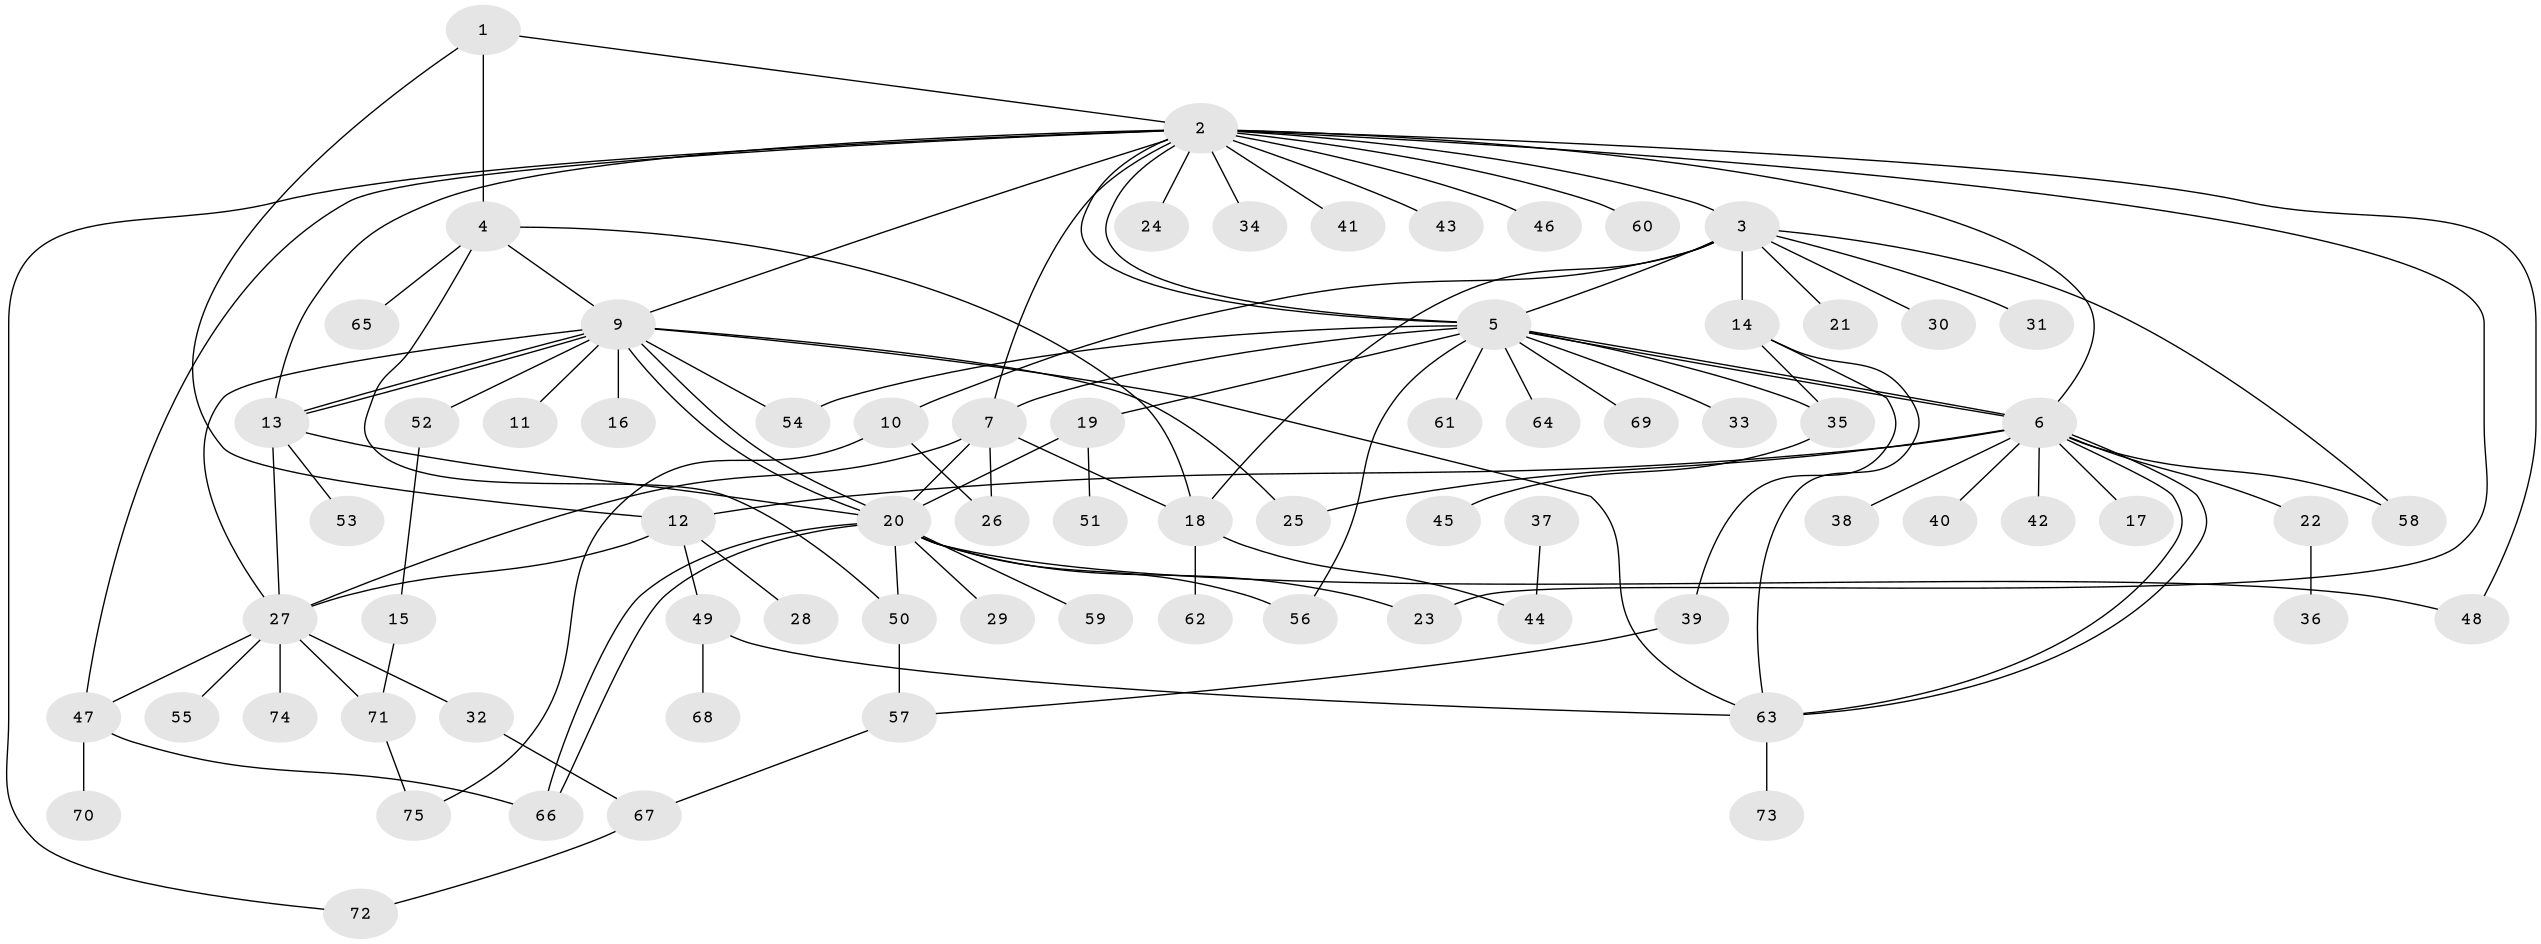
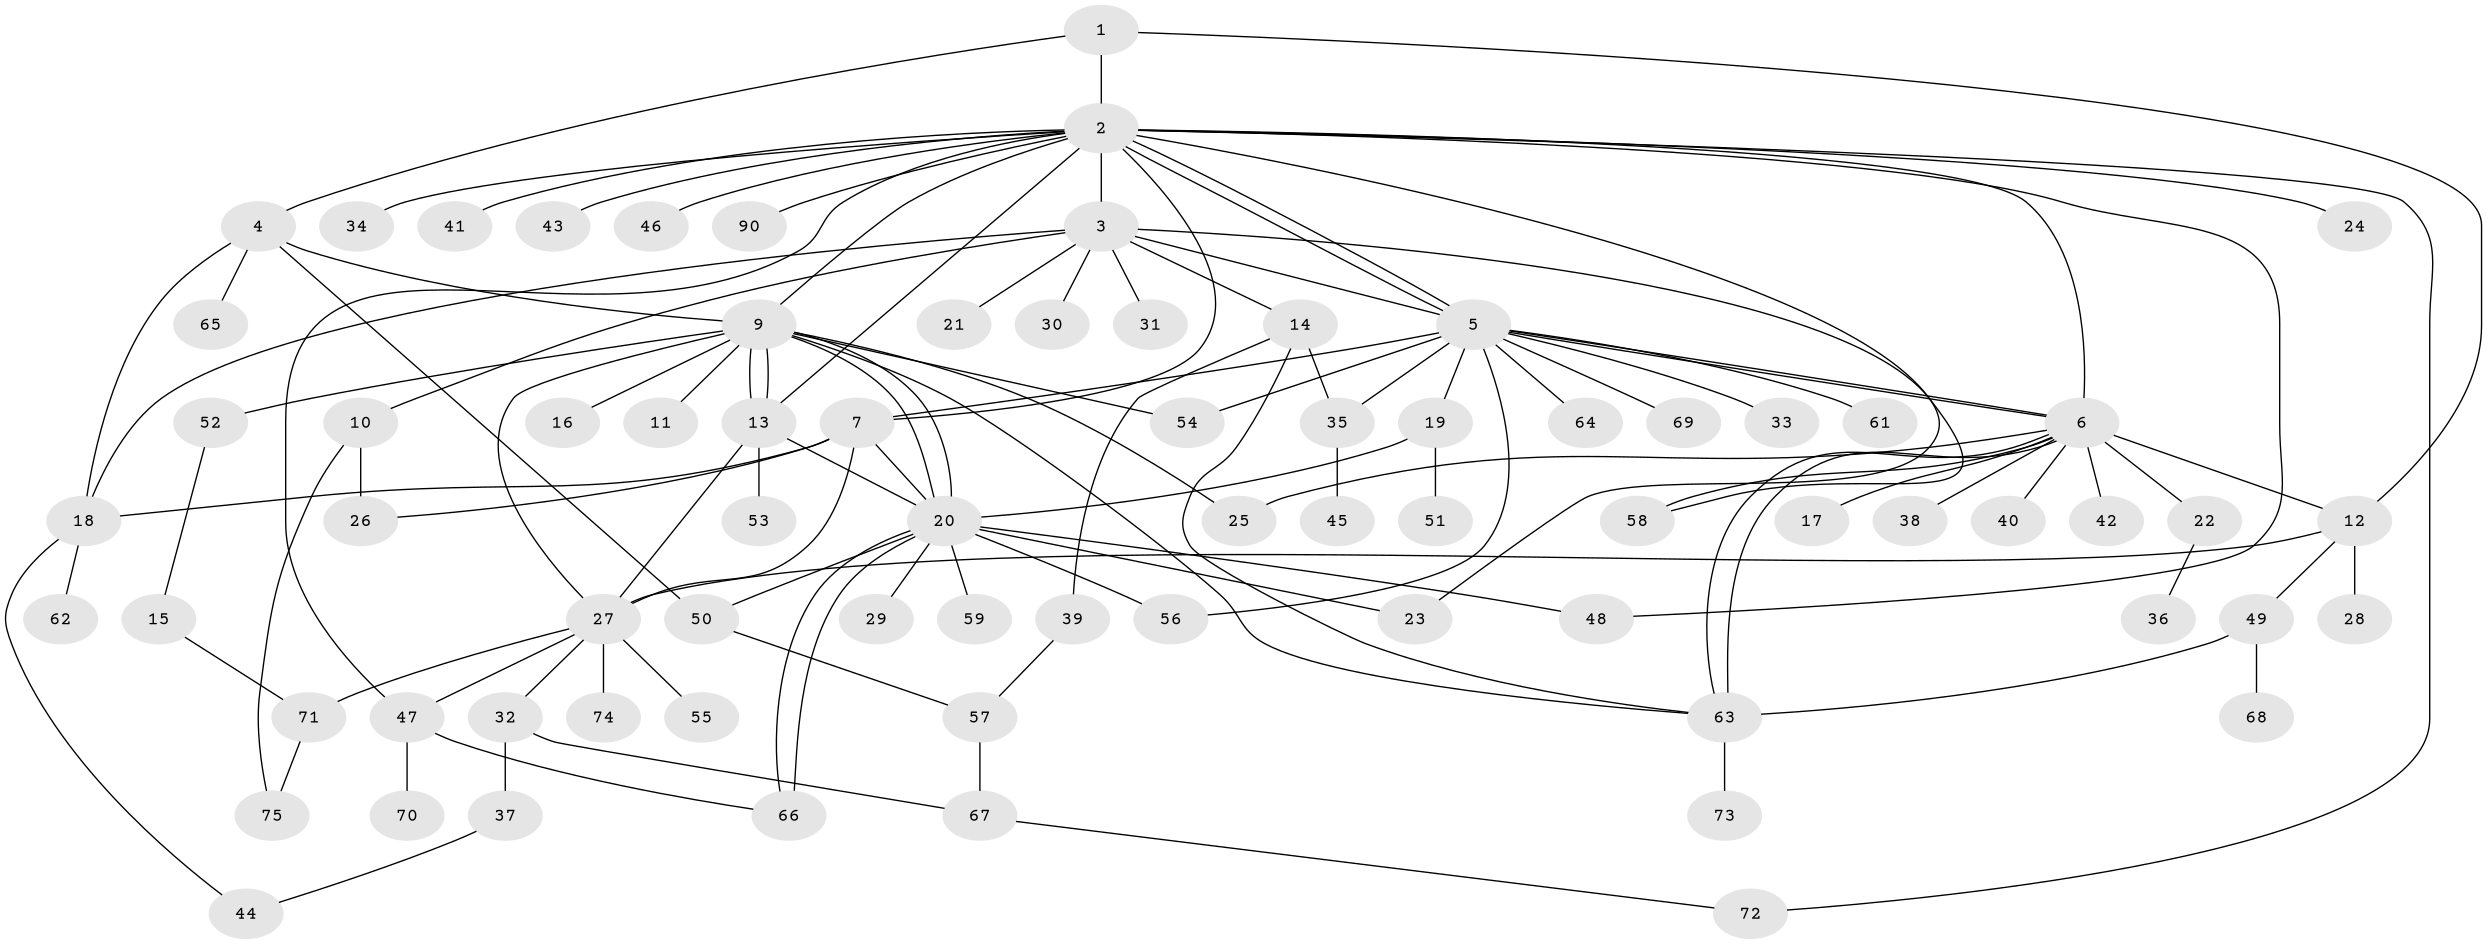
(1643, 226) -> (749, 226)
none -> (505, 767)
